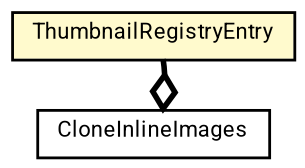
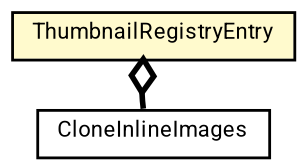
(164, 67) -> (142, 101)
